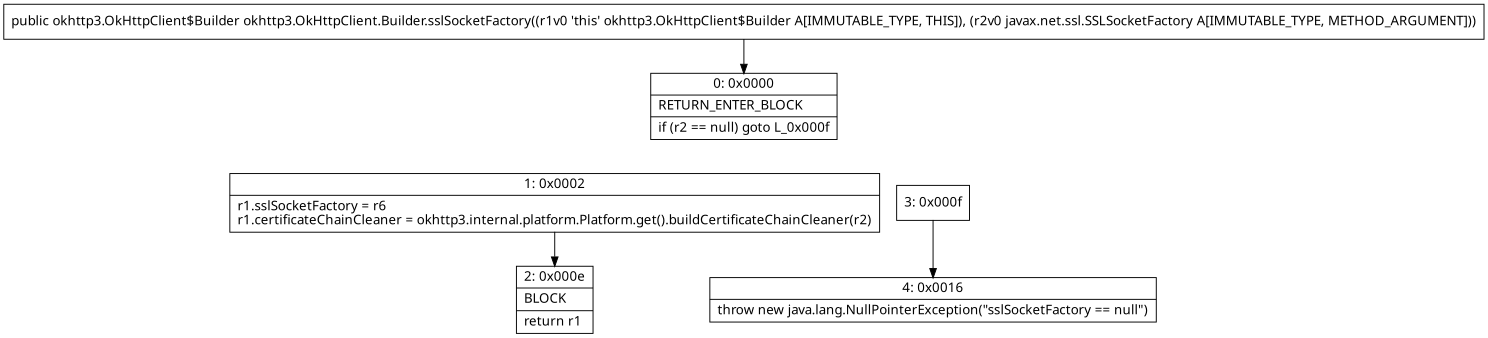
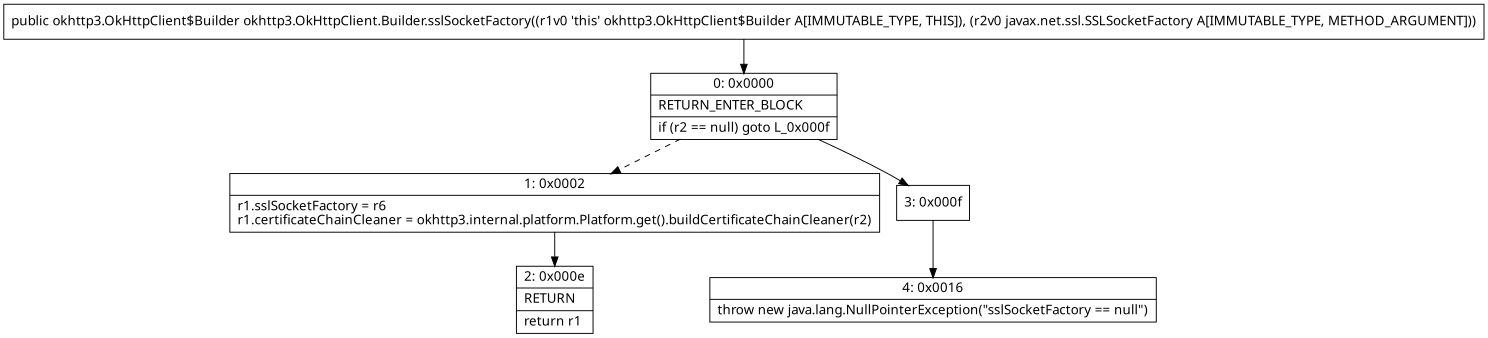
none -> (650, 154)
none -> (859, 159)
(546, 299) -> (550, 299)
